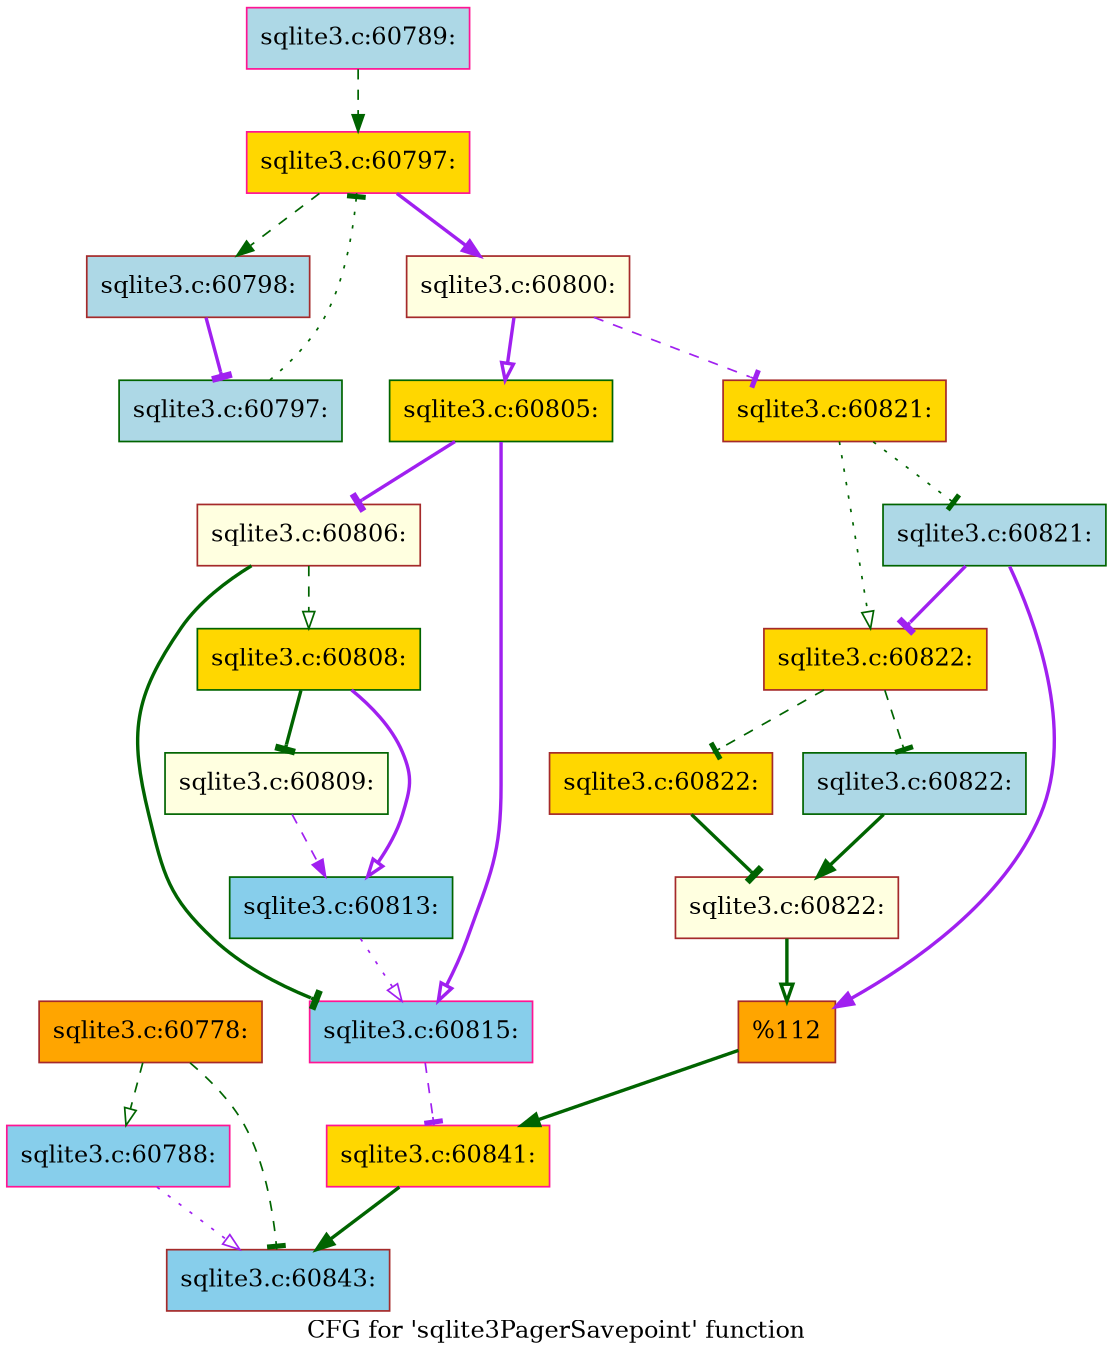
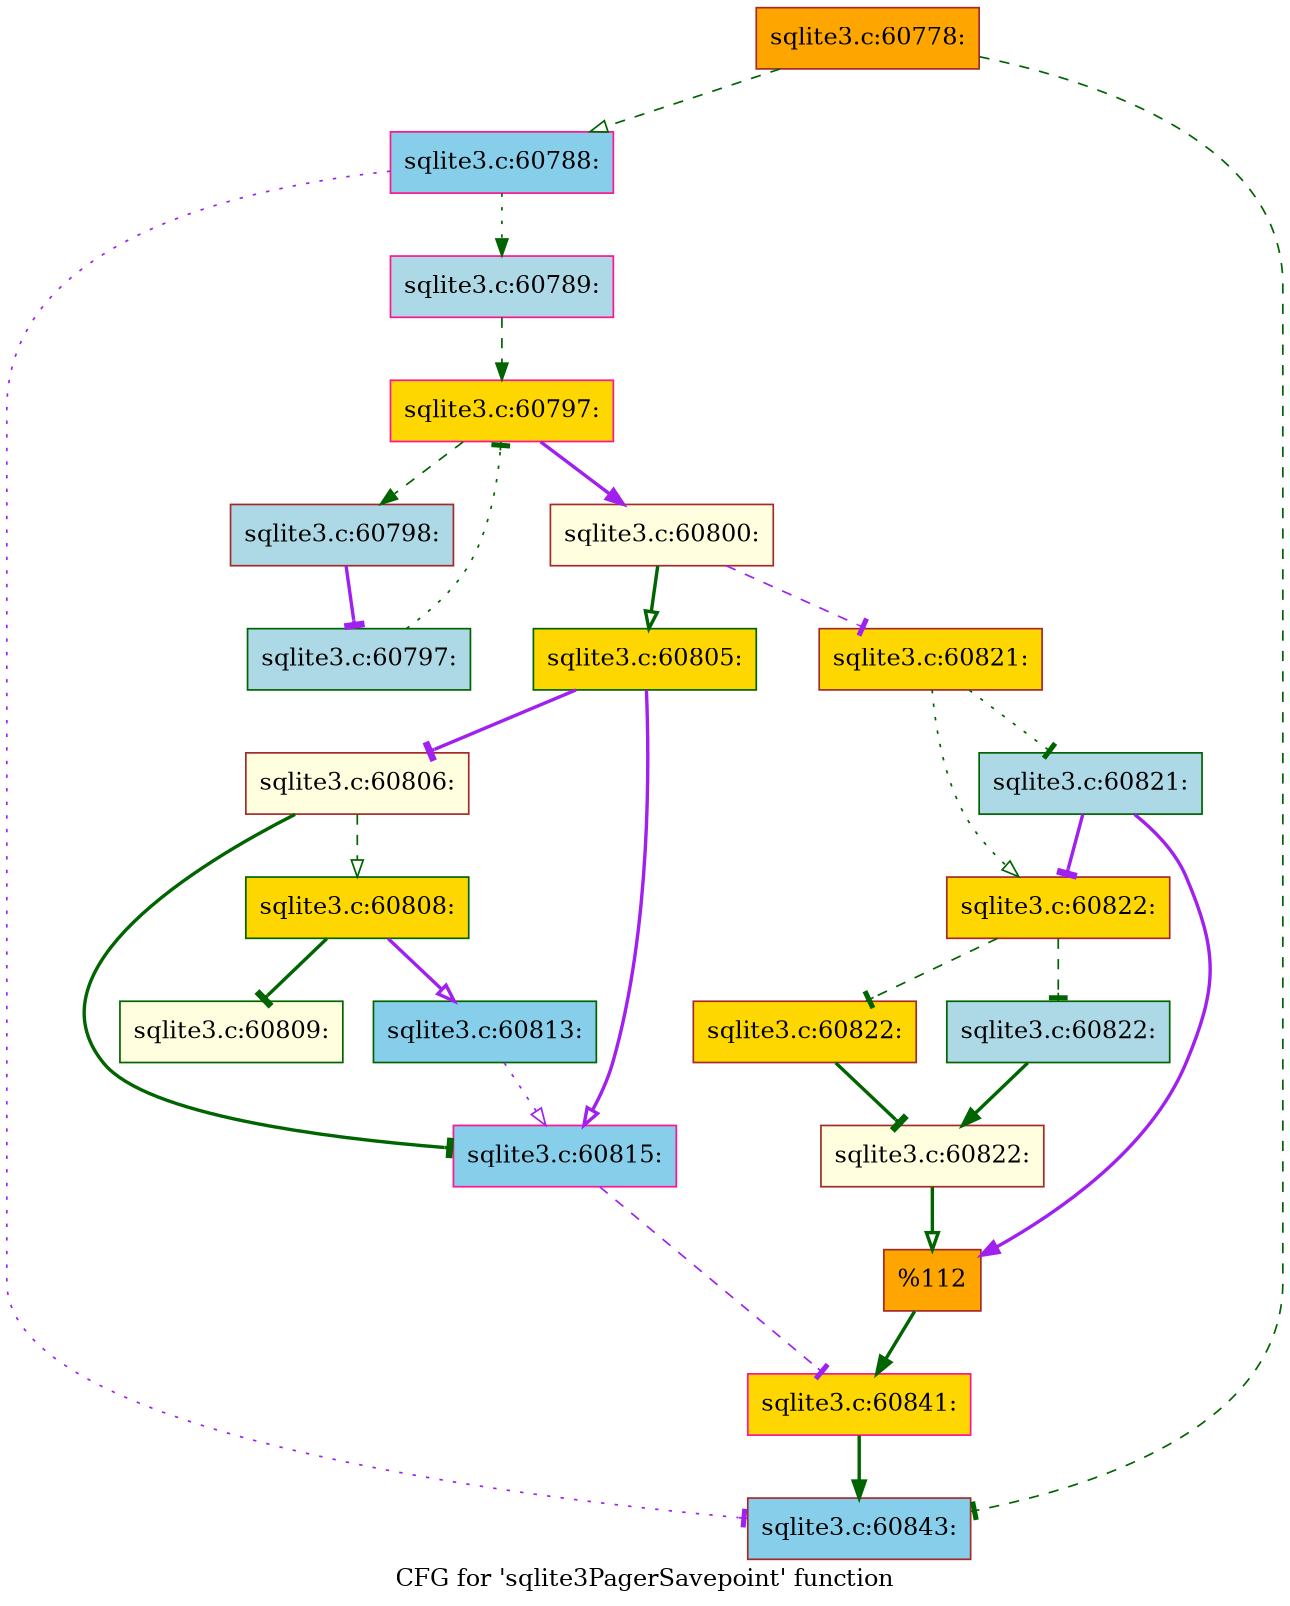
none -> (502, 216)
(511, 340) -> (655, 589)
(305, 838) -> none
(191, 1213) -> (7, 1000)
